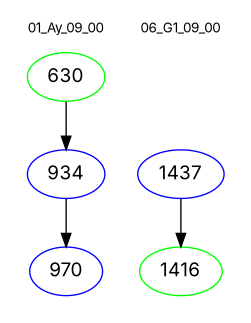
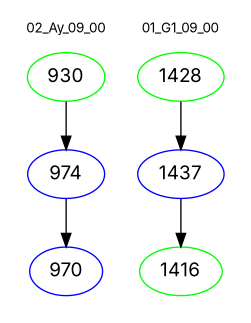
(66, 29) -> (66, 29)
(181, 29) -> (181, 29)
(66, 77) -> (66, 77)
none -> (181, 77)
(66, 174) -> (66, 174)
